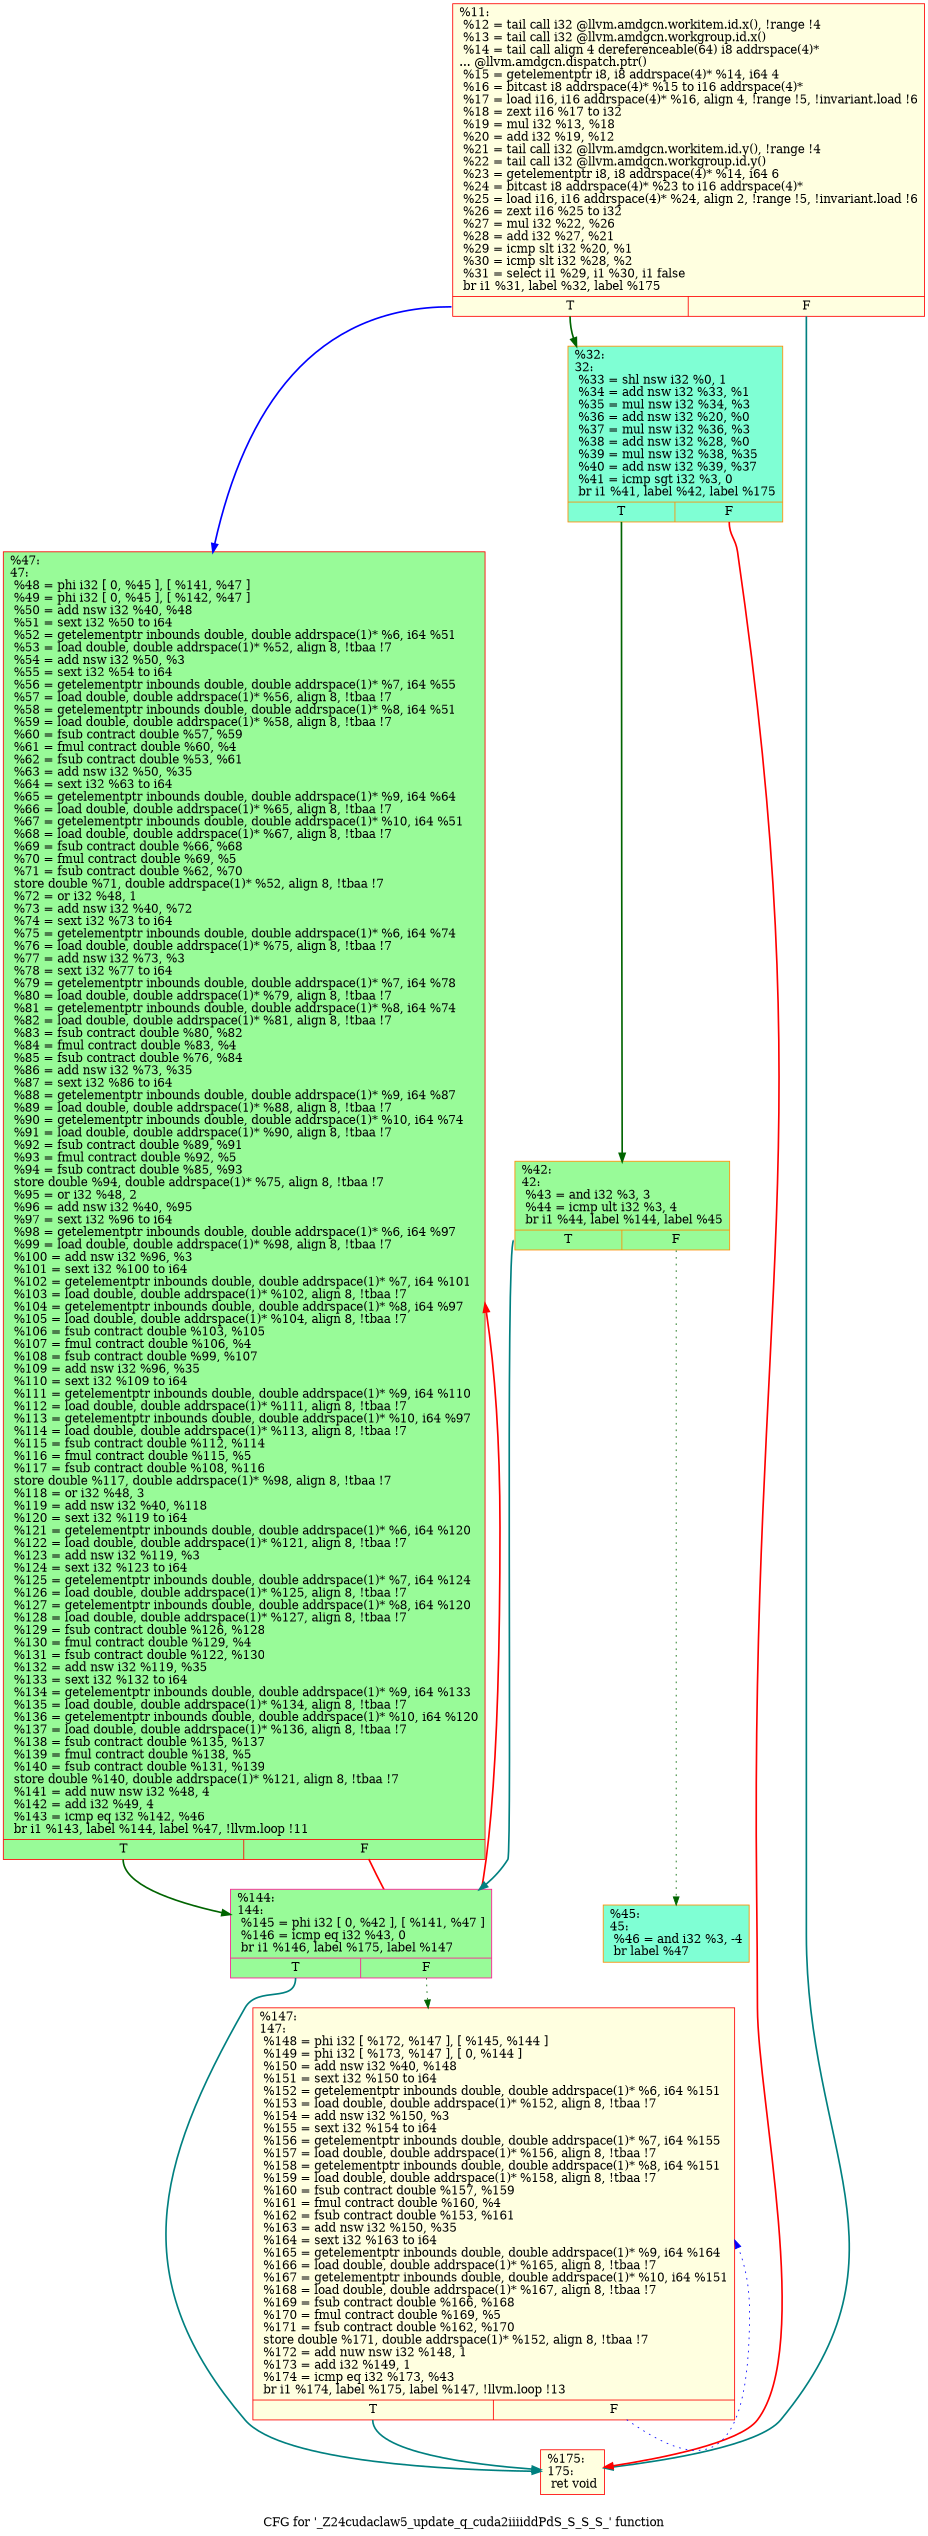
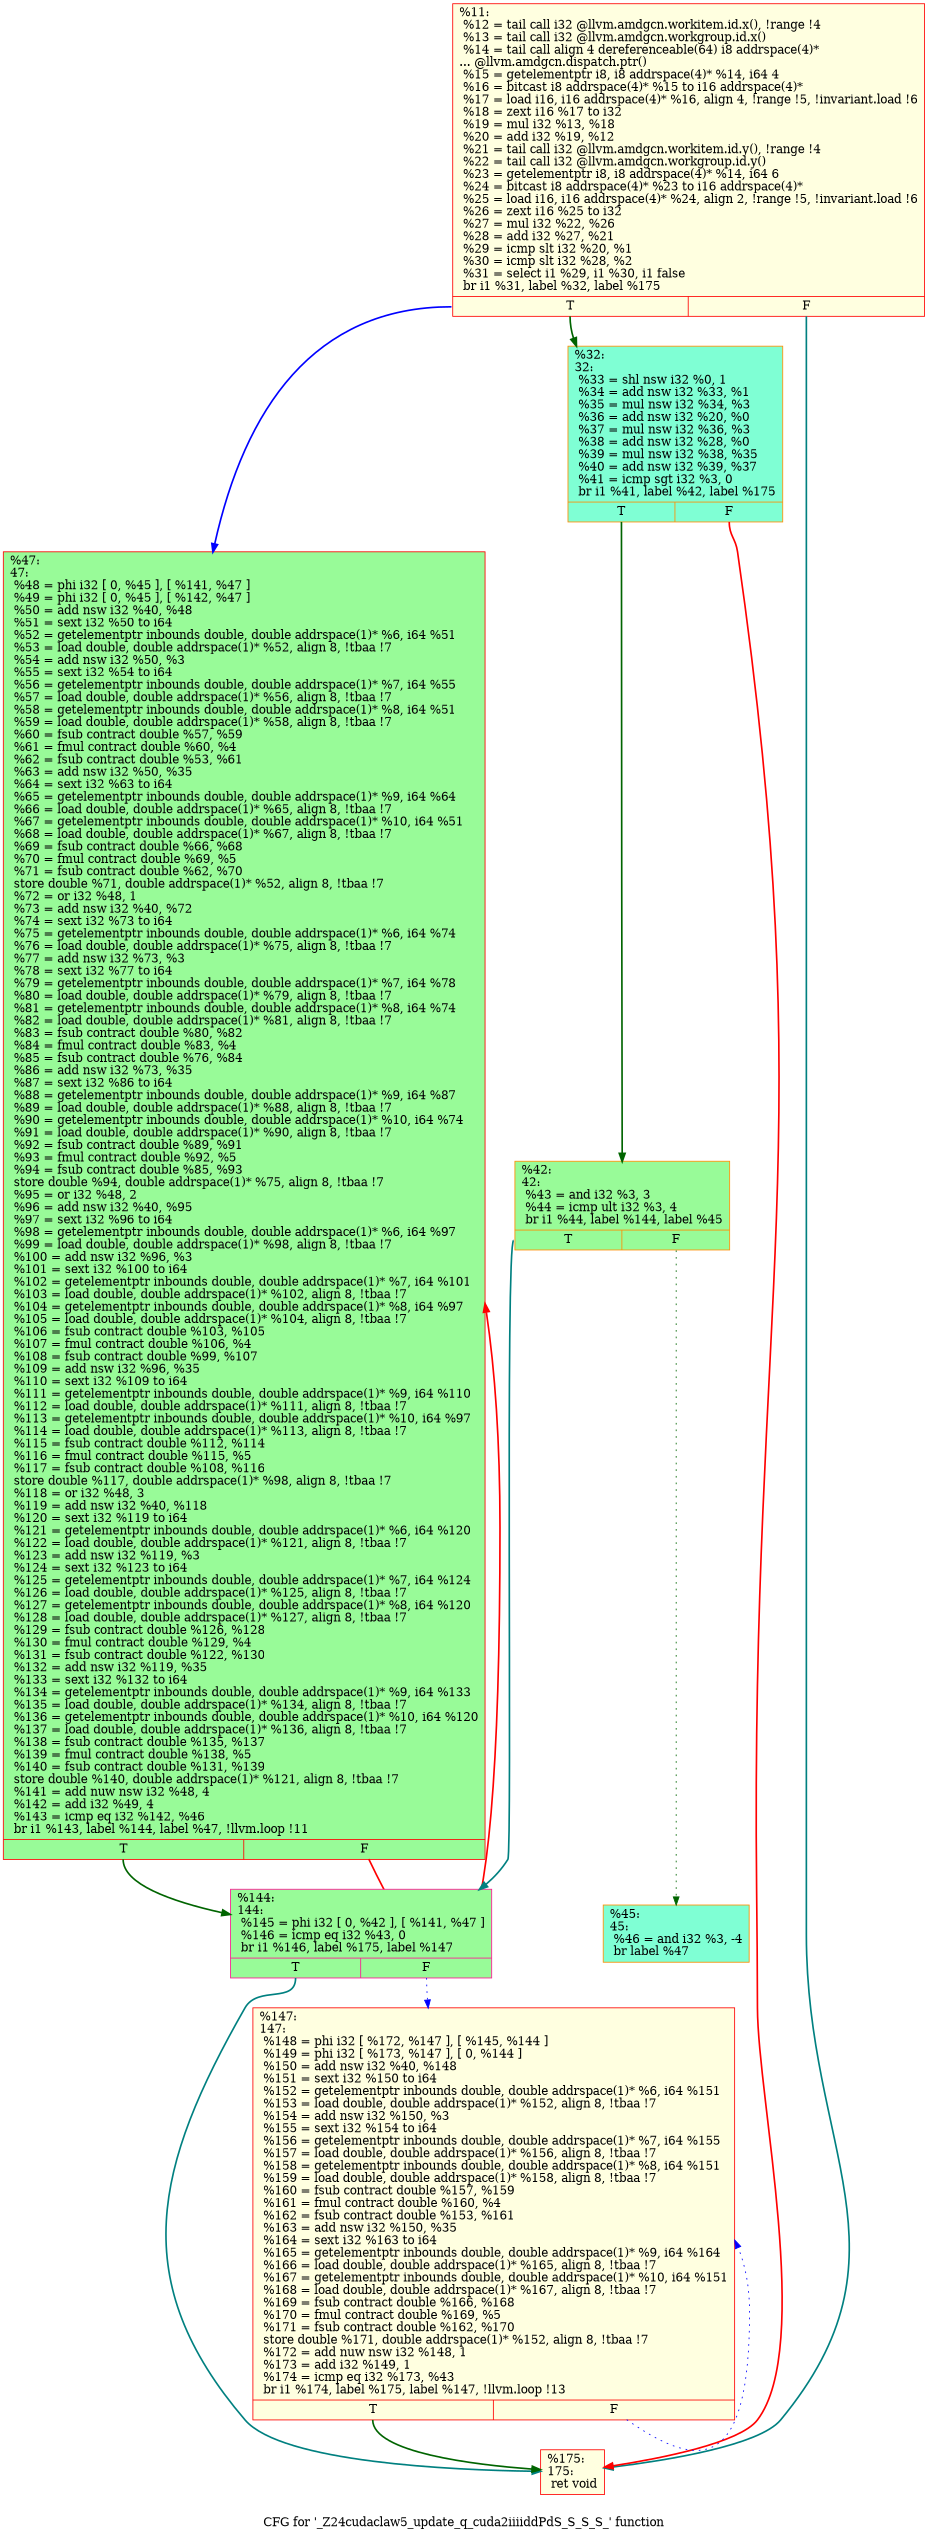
(427, 1989) -> (427, 1989)
(446, 2458) -> (446, 2458)
